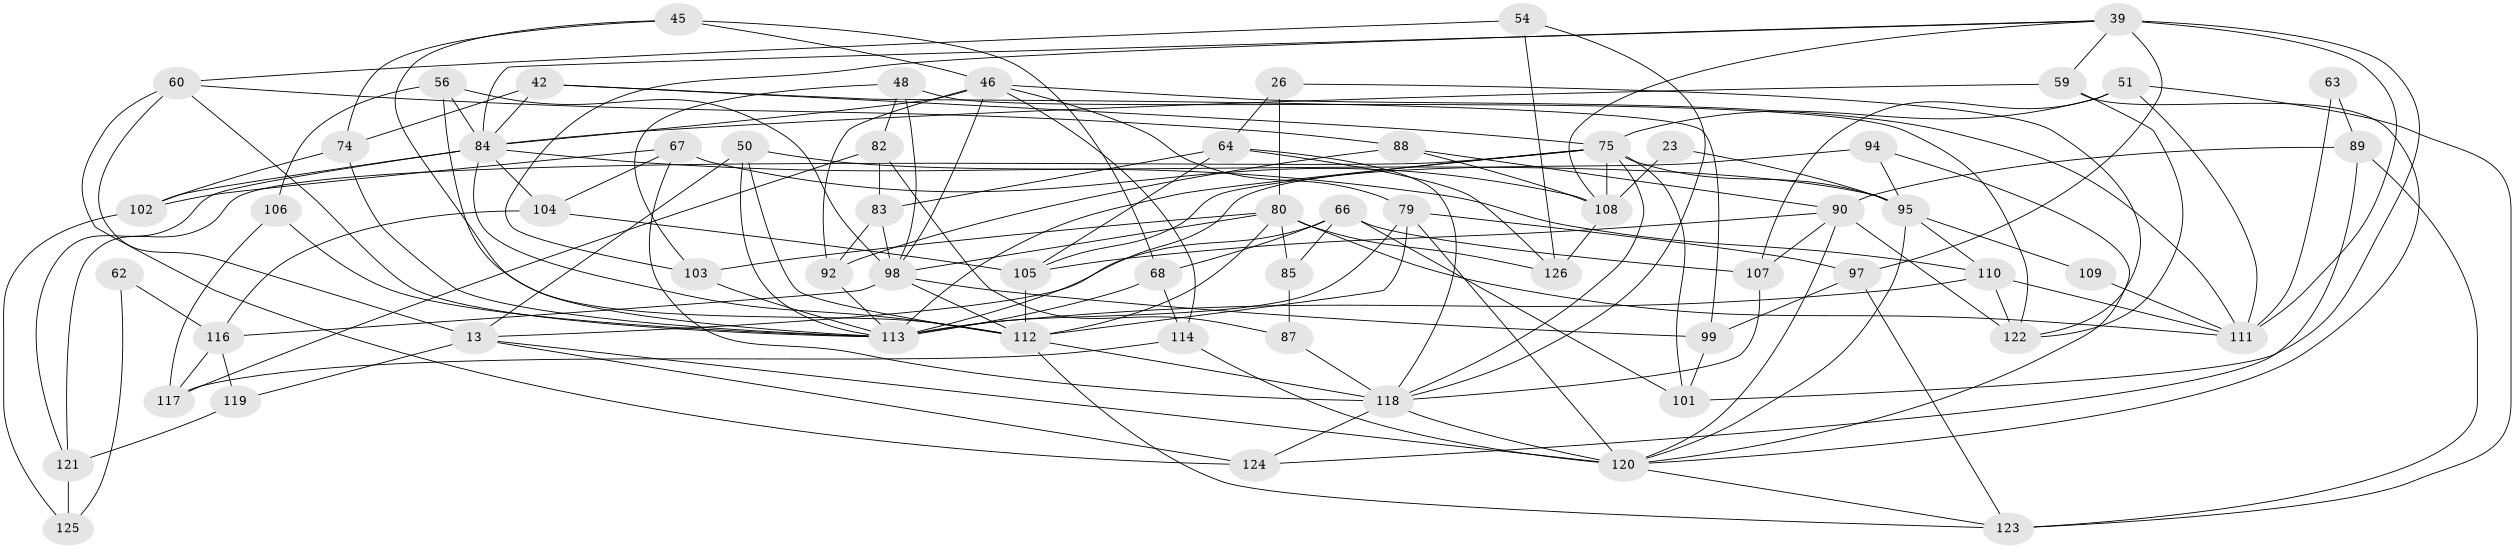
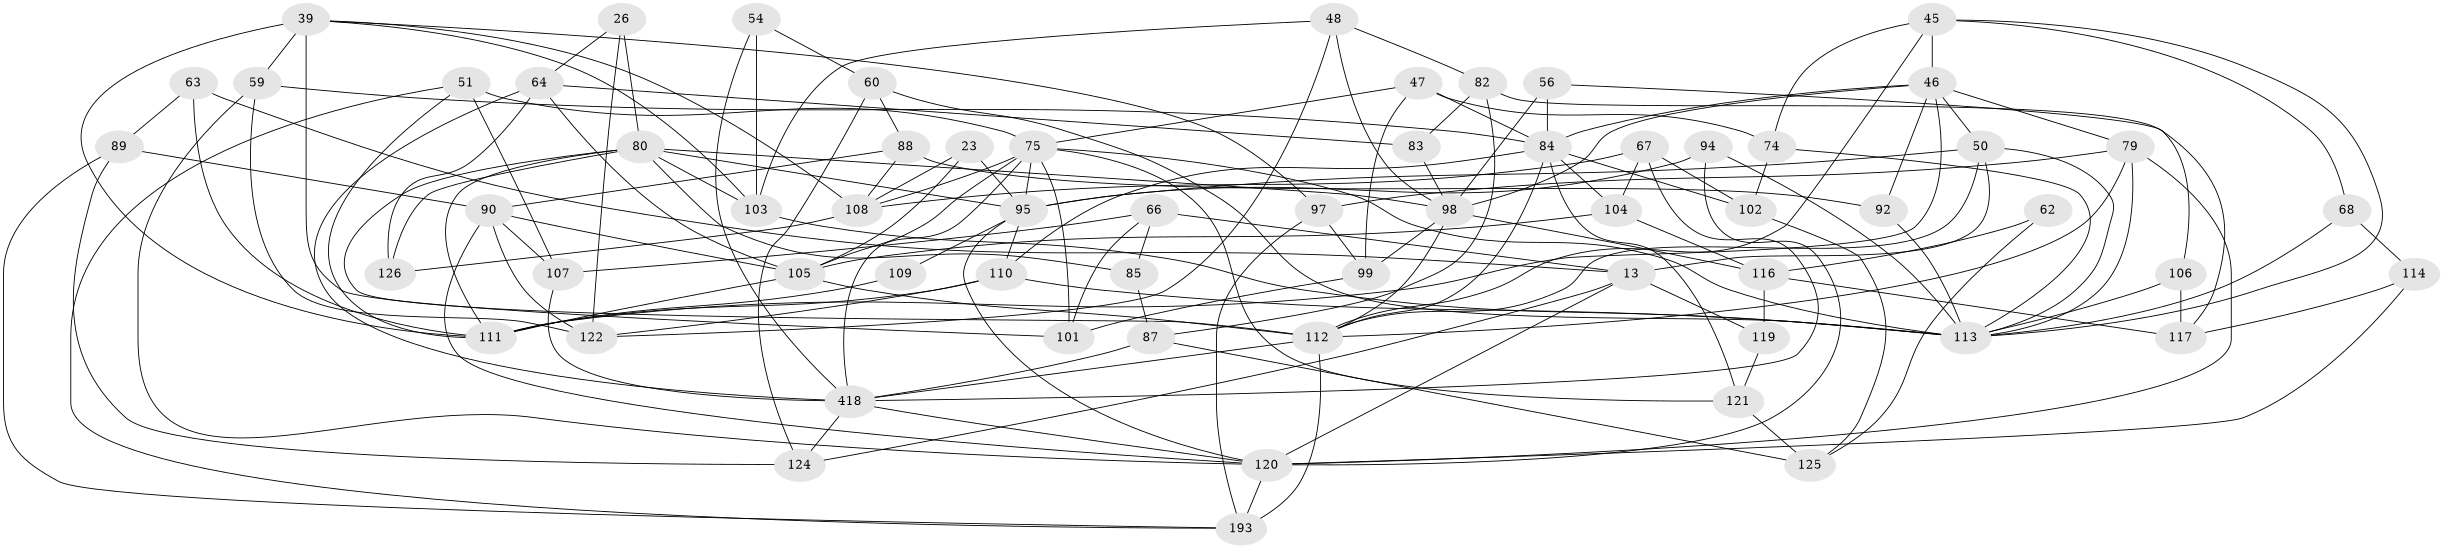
(1017, 51) -> none
(540, 83) -> (1418, 83)
(1540, 147) -> (756, 119)
none -> (832, 179)
(1157, 207) -> (1957, 115)
none -> (896, 222)
(854, 242) -> none
(1228, 254) -> none
(205, 256) -> (830, 240)
none -> (645, 305)
(672, 319) -> (2372, 175)
(1388, 402) -> (850, 402)
none -> (1480, 402)
(2008, 529) -> (1241, 529)
